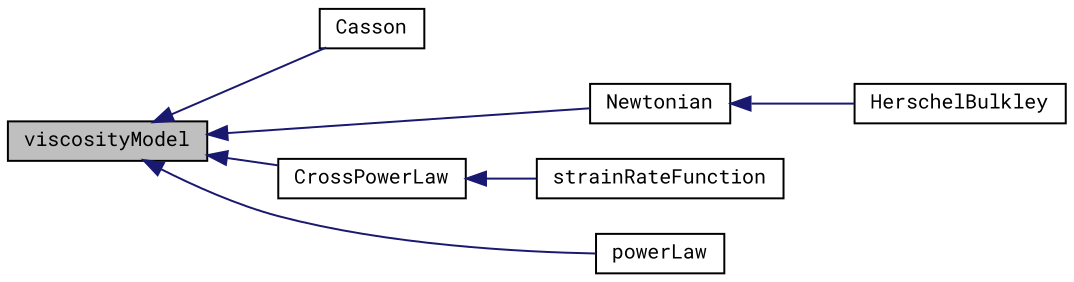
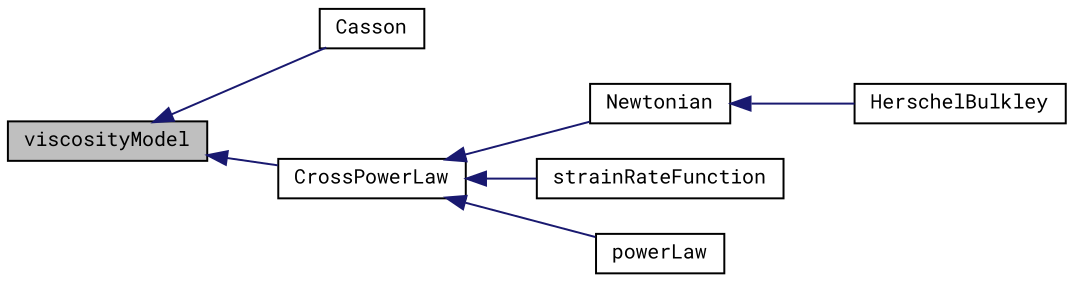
(409, 121) -> (527, 138)
(373, 235) -> (530, 220)
